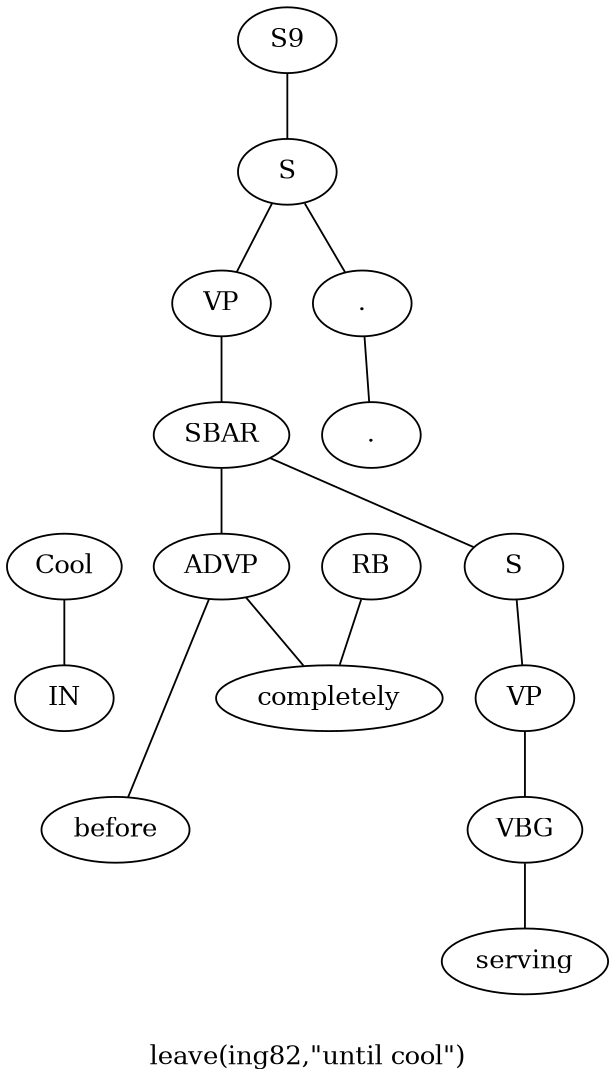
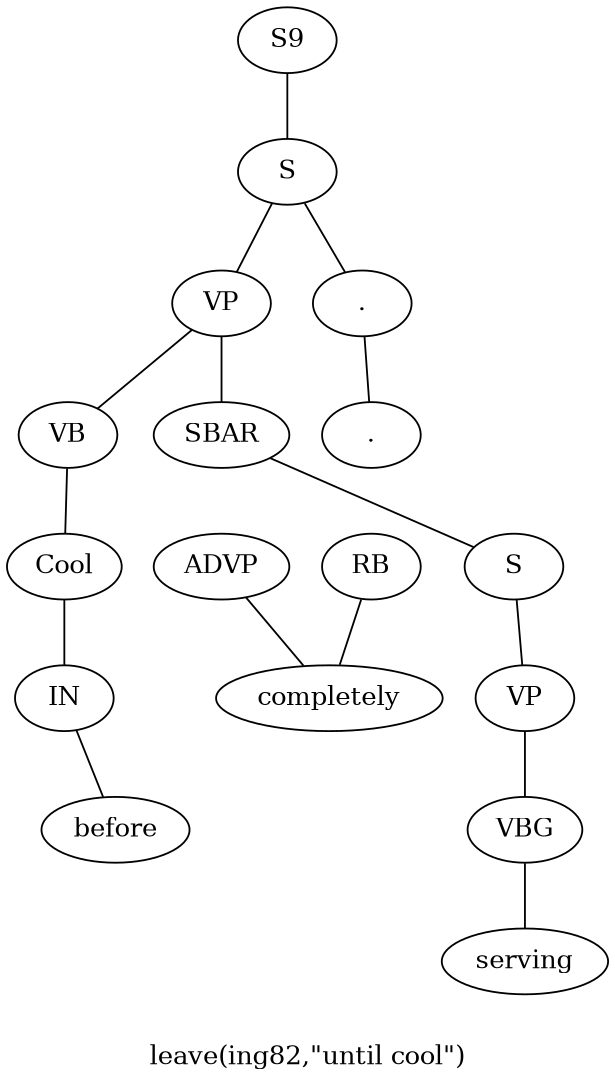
none -> (68, 435)
(222, 501) -> none
(169, 698) -> (90, 764)
